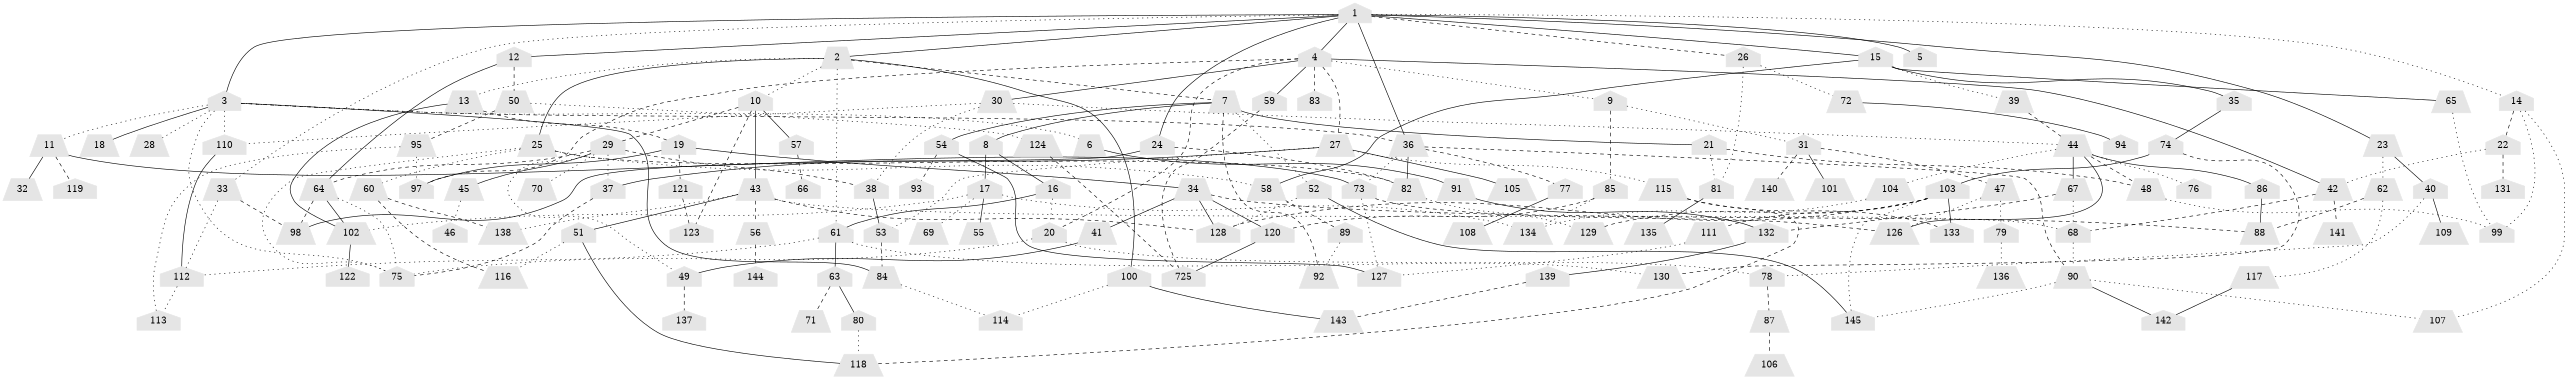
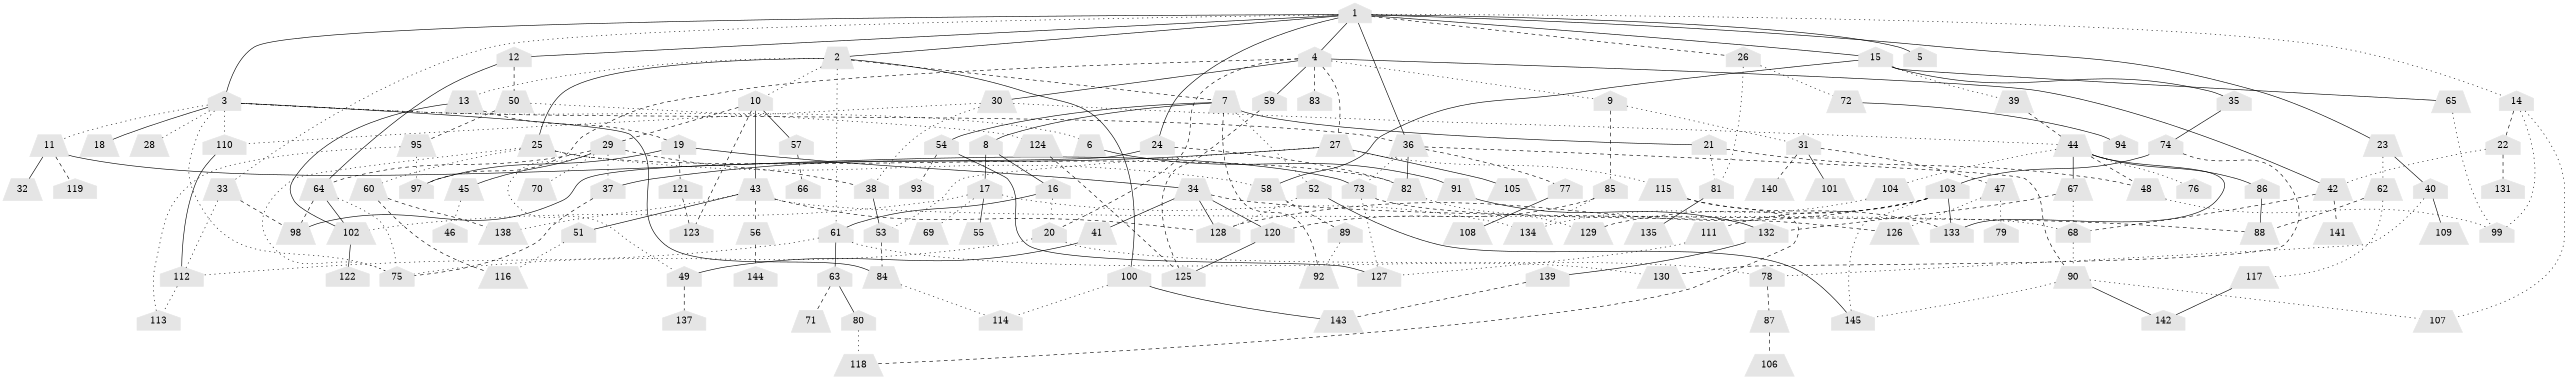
(2049, 217) -> (2200, 211)
(1184, 277) -> (1184, 277)
(2001, 277) -> none
(689, 343) -> none
